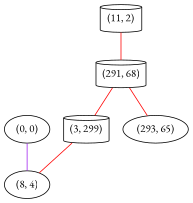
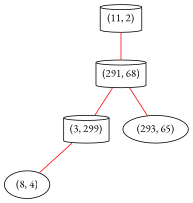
(27, 129) -> none
